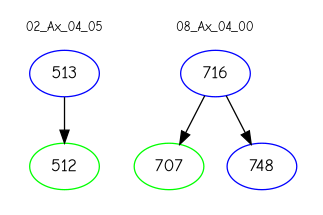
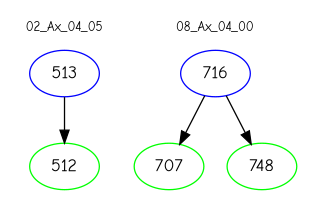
(262, 166) -> (262, 166)
